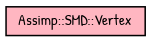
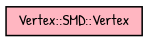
(76, 21) -> (74, 21)
